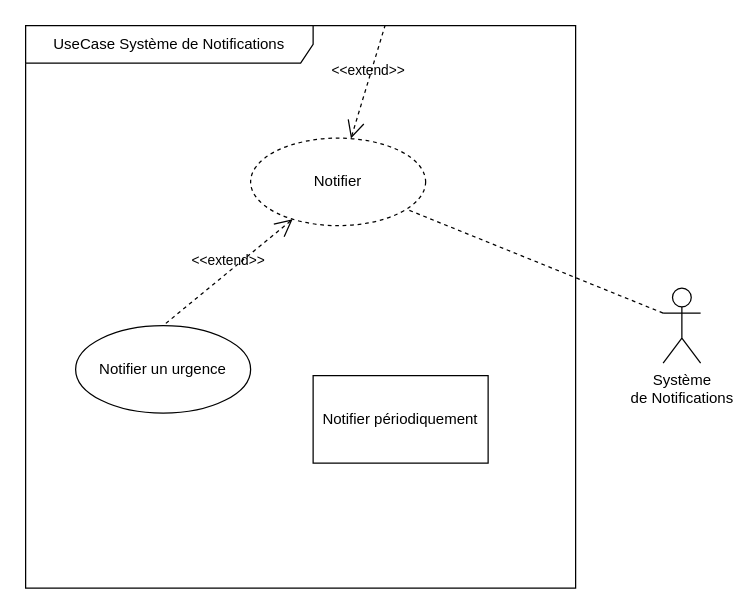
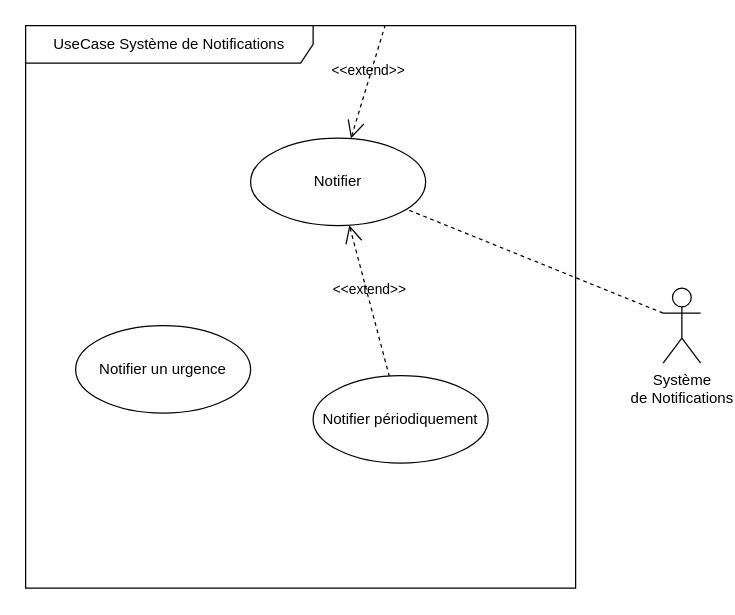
(338, 182) -> (338, 182)
(228, 273) -> (369, 301)
(401, 419) -> (401, 419)
